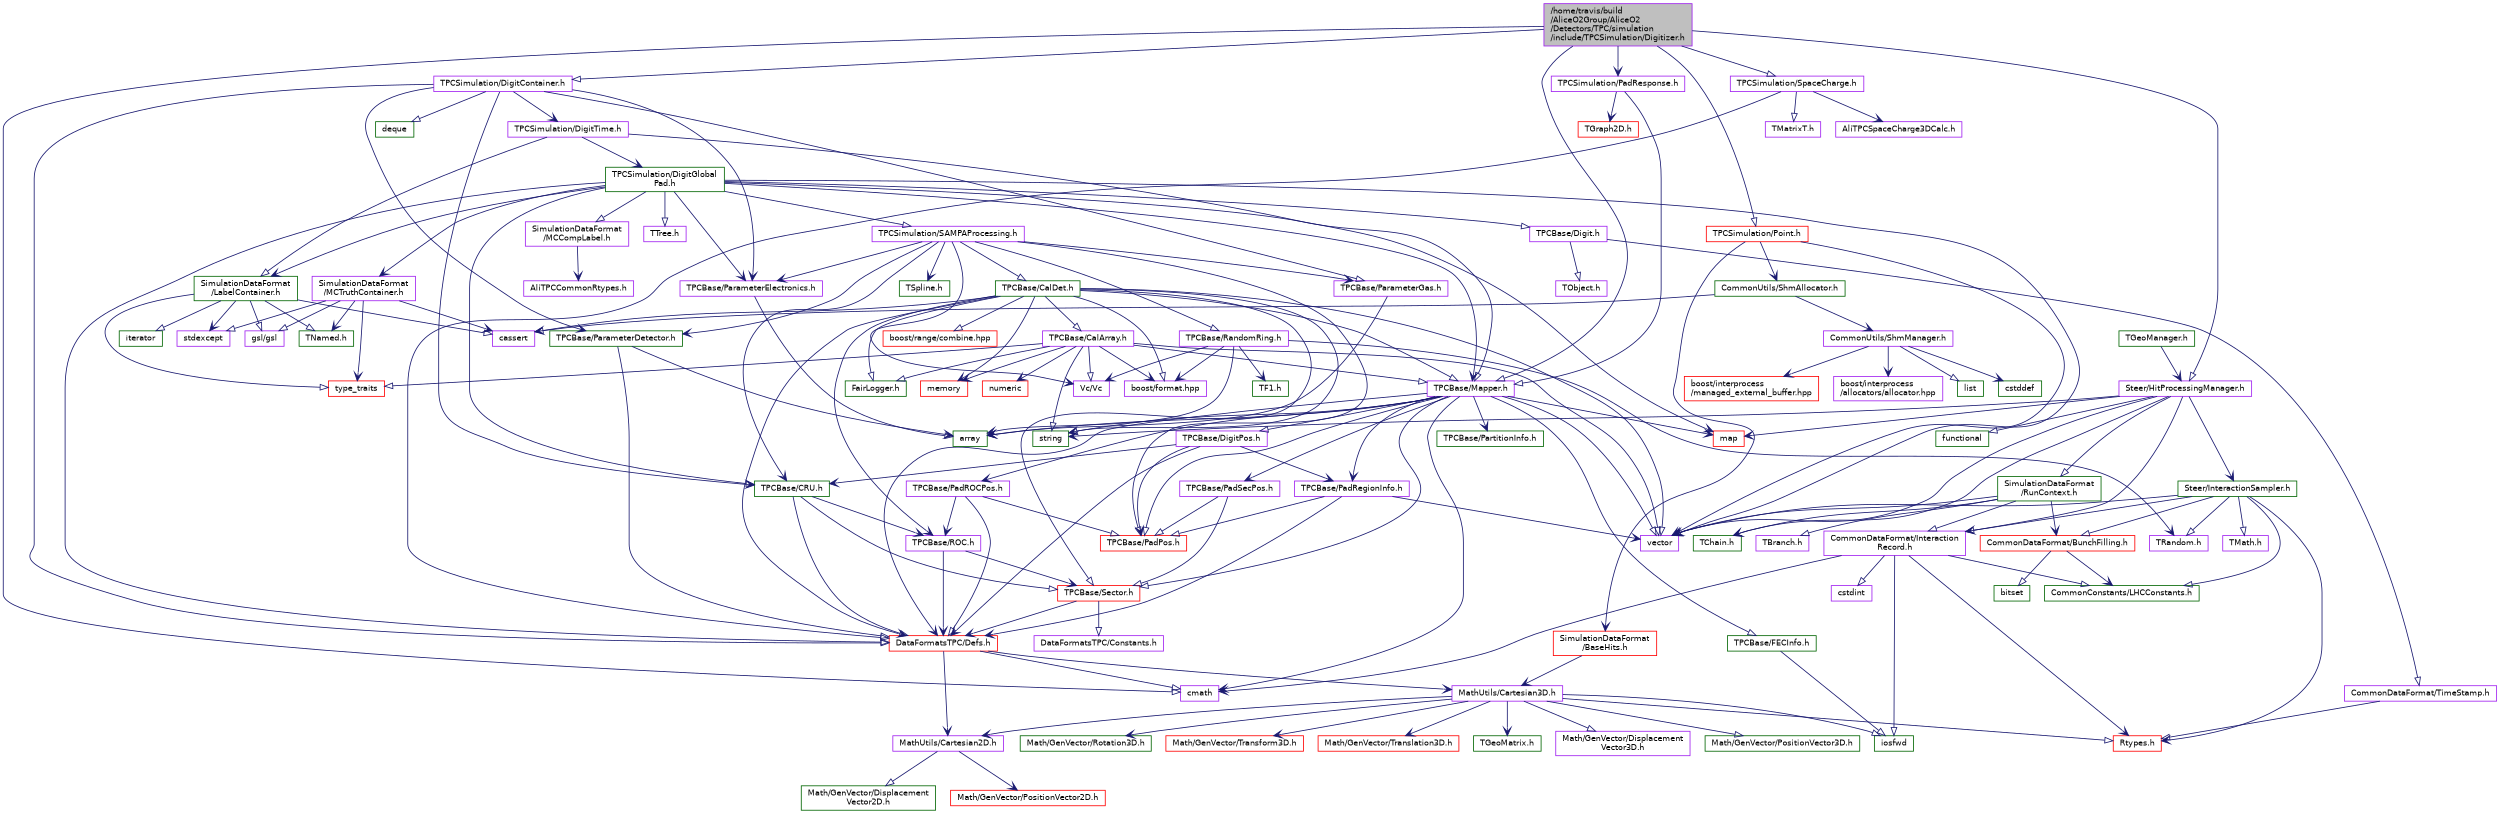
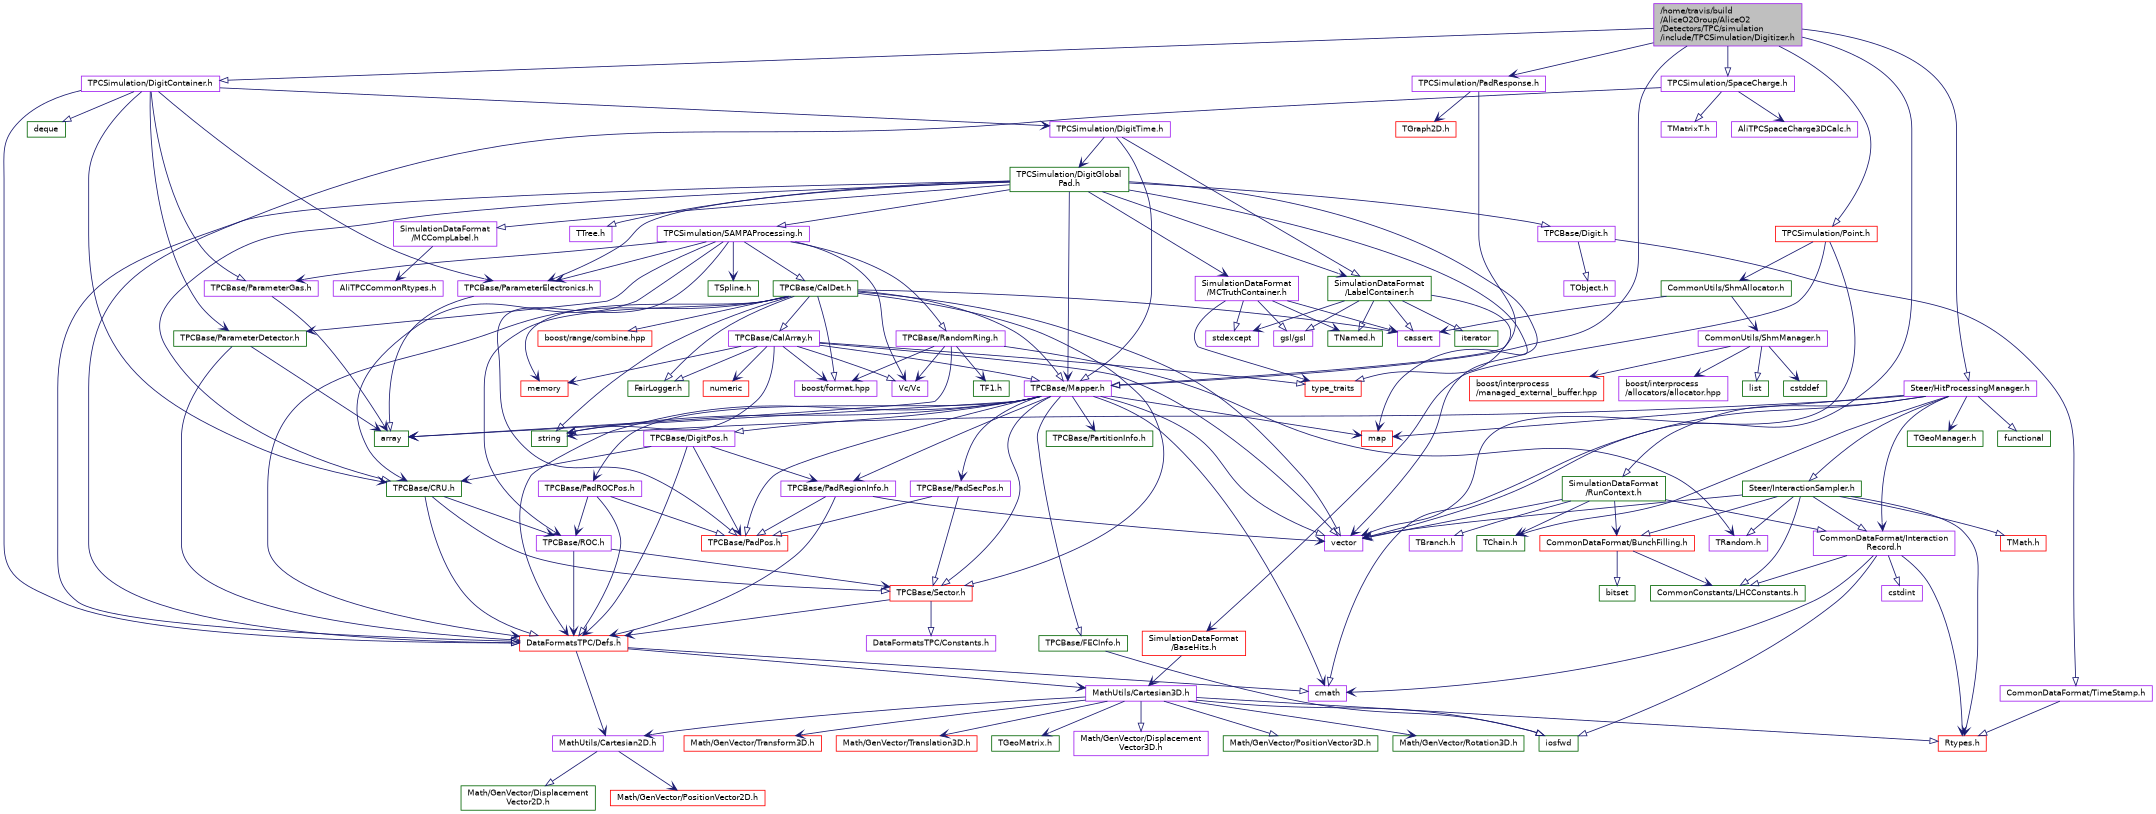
(2169, 360) -> (1960, 410)
(2209, 435) -> (1877, 428)
(2246, 543) -> (2023, 543)
